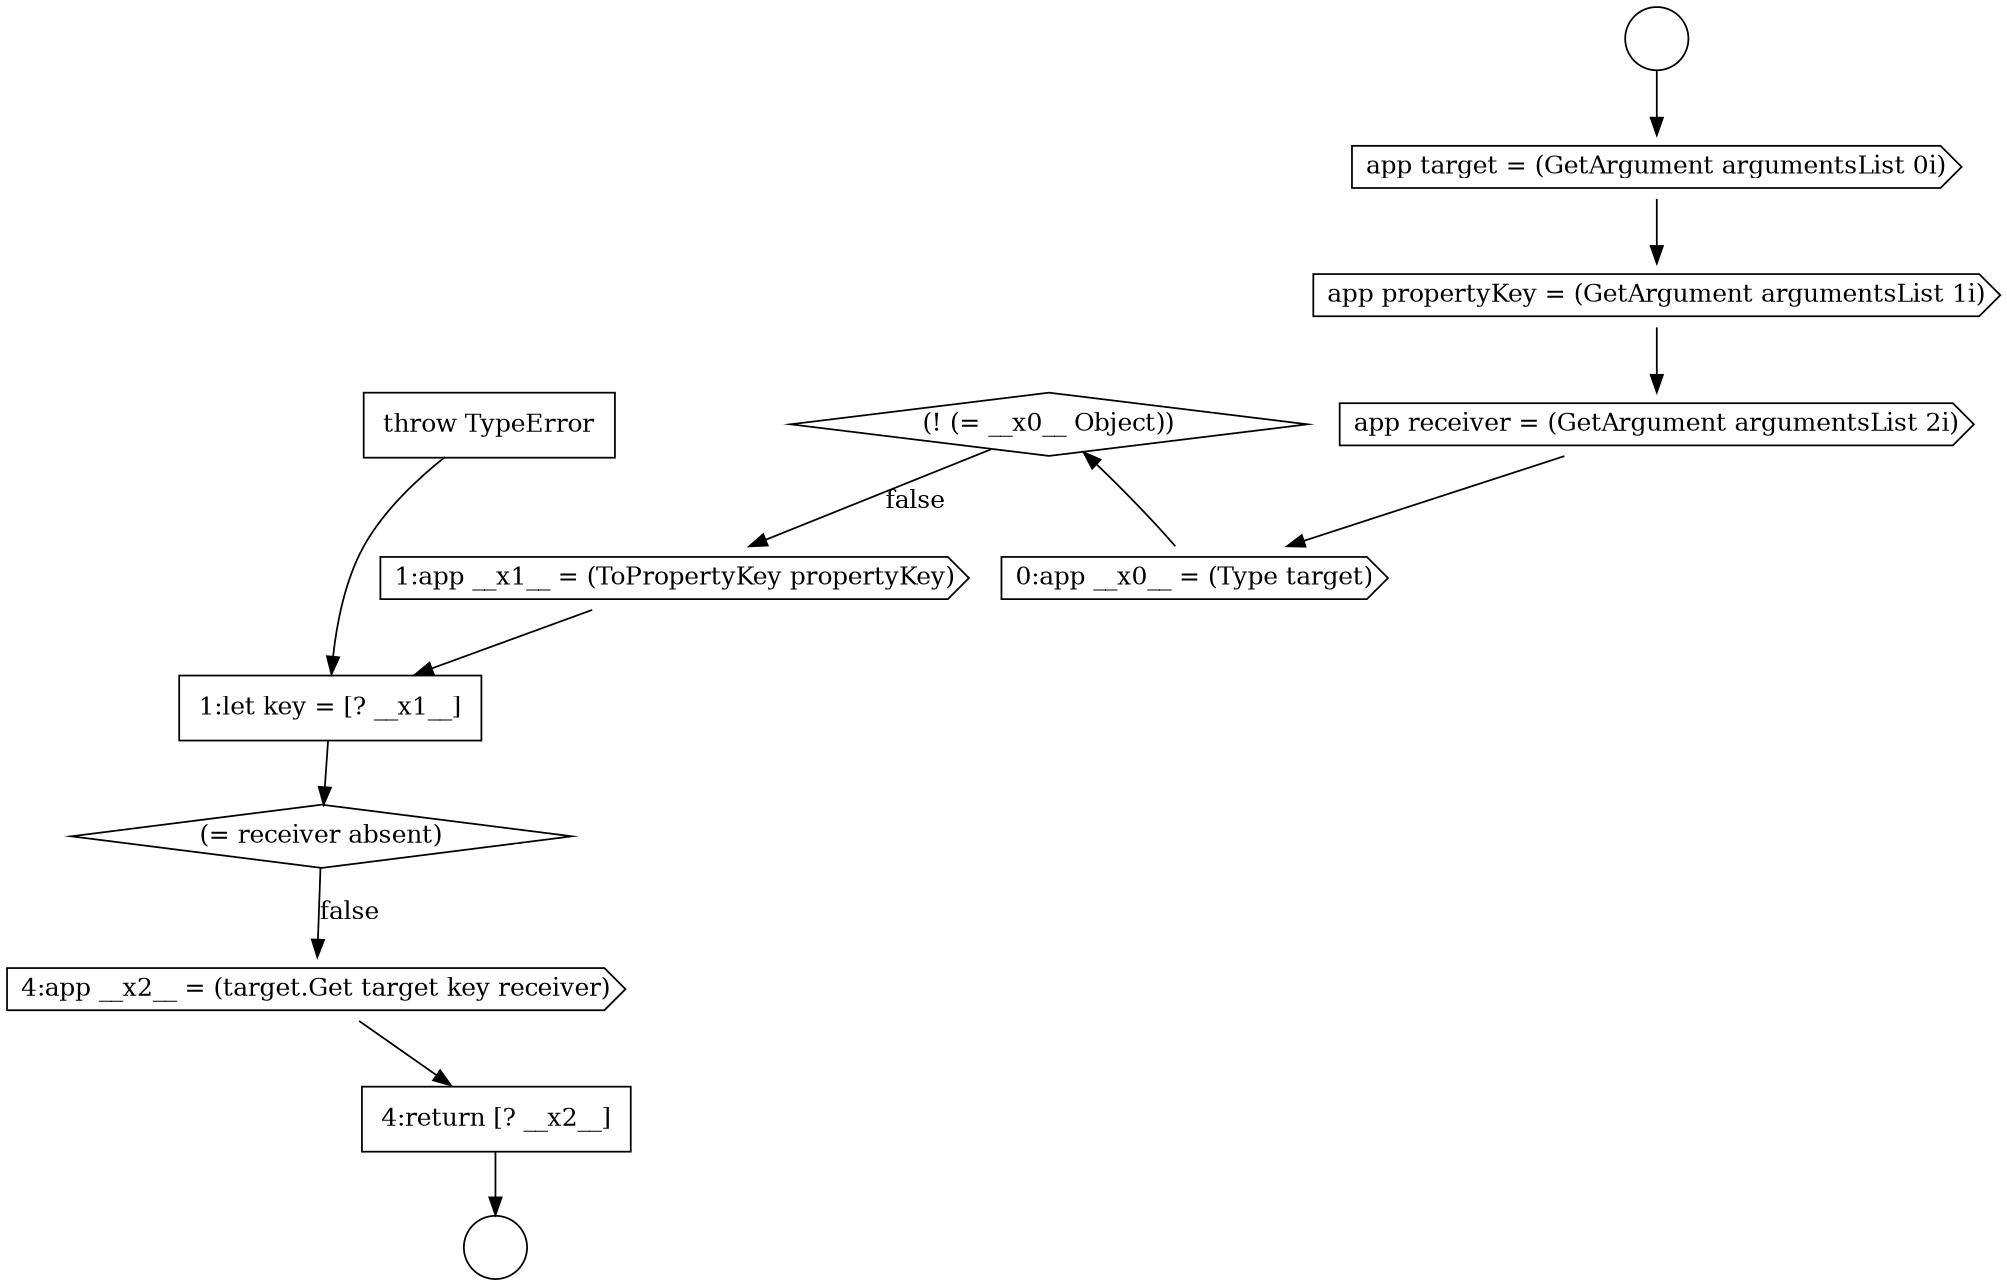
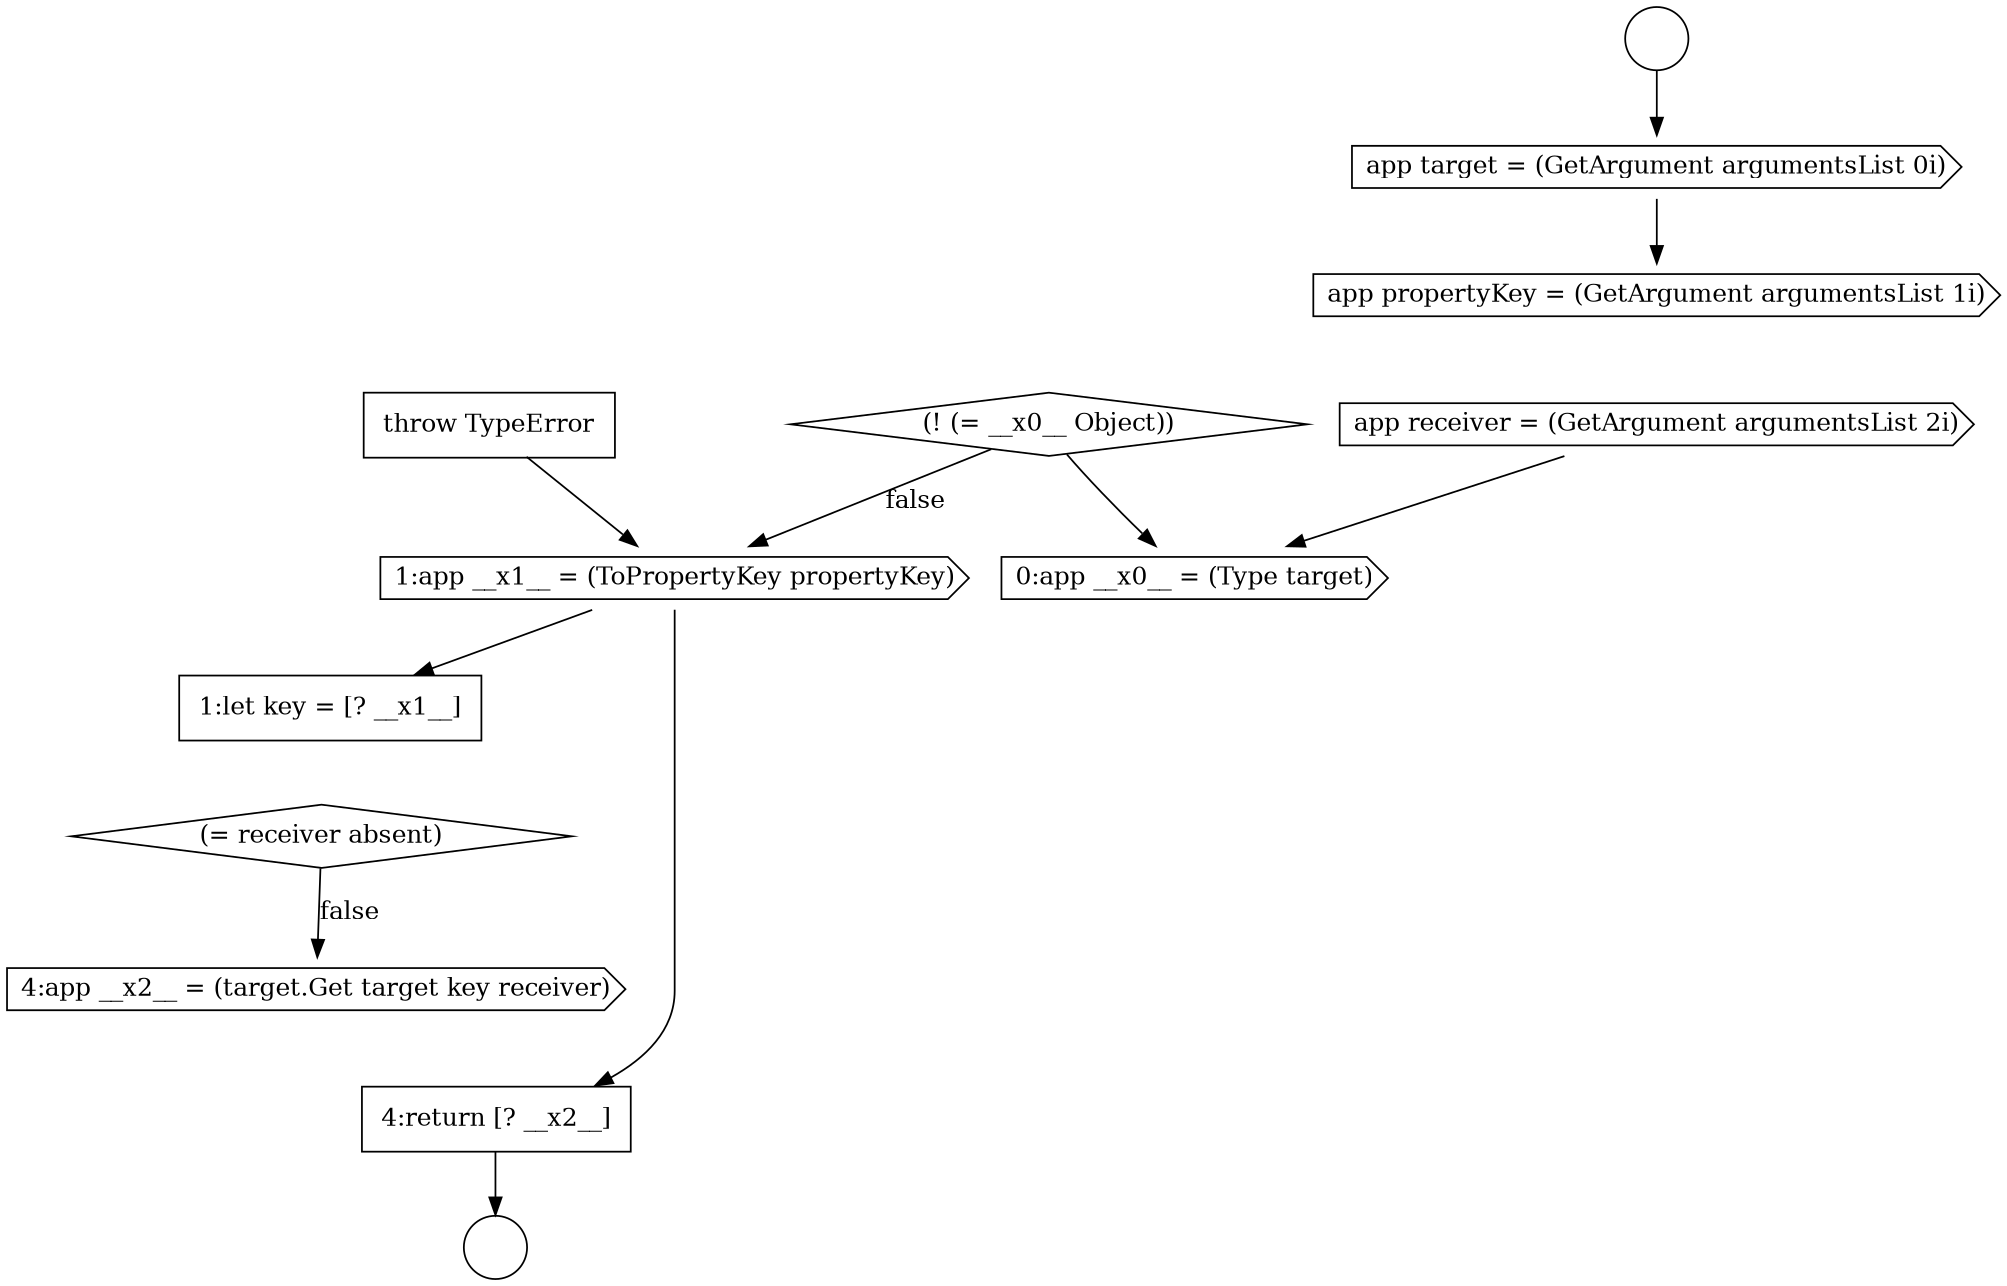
(1657, 351) -> none
(1137, 505) -> (1104, 495)
(365, 544) -> (575, 496)
(326, 764) -> none
(398, 1048) -> (675, 857)
